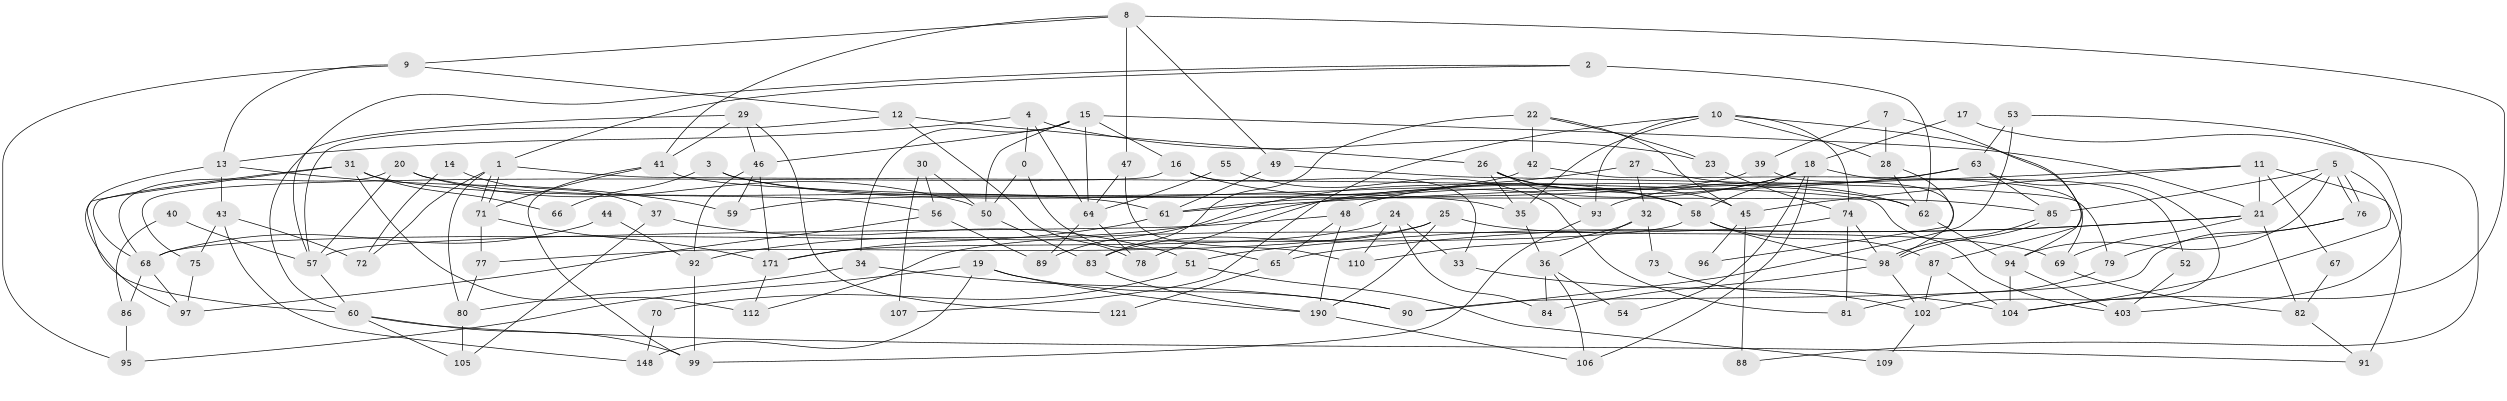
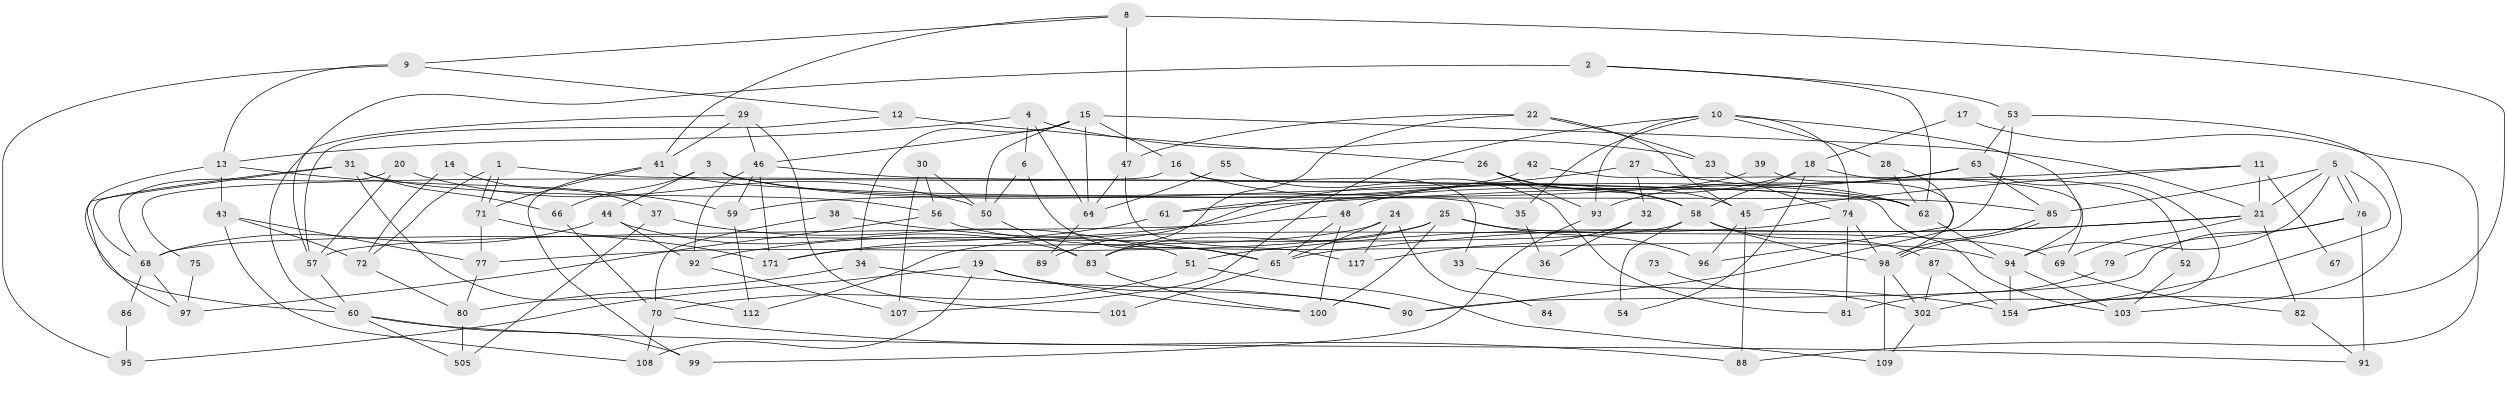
(1038, 79) -> (1872, 85)
(1886, 115) -> none
(1532, 140) -> (1363, 119)
(1024, 164) -> (1024, 164)
(1276, 164) -> none
none -> (1344, 182)
none -> (658, 189)
(1502, 189) -> none
(780, 195) -> none
(172, 214) -> none
none -> (835, 214)
(2396, 221) -> (2363, 289)
(449, 231) -> (419, 292)
none -> (1611, 237)
(208, 239) -> (402, 248)
none -> (849, 239)
(989, 239) -> (1419, 248)
(1650, 239) -> none
(1435, 245) -> (1336, 240)
(1141, 264) -> none
(1356, 264) -> (1356, 264)
none -> (609, 266)
(1753, 282) -> (1884, 313)
(2320, 285) -> none
(1546, 289) -> none
(1584, 289) -> (1630, 250)
(759, 292) -> (742, 264)
(694, 313) -> (801, 290)
(1118, 313) -> (1118, 313)
(1318, 313) -> (1318, 313)
(1922, 313) -> (1922, 313)
(2010, 313) -> (2010, 313)
(2123, 313) -> (2123, 313)
none -> (1198, 344)
(462, 363) -> (462, 363)
(645, 363) -> (645, 363)
(1585, 363) -> none
